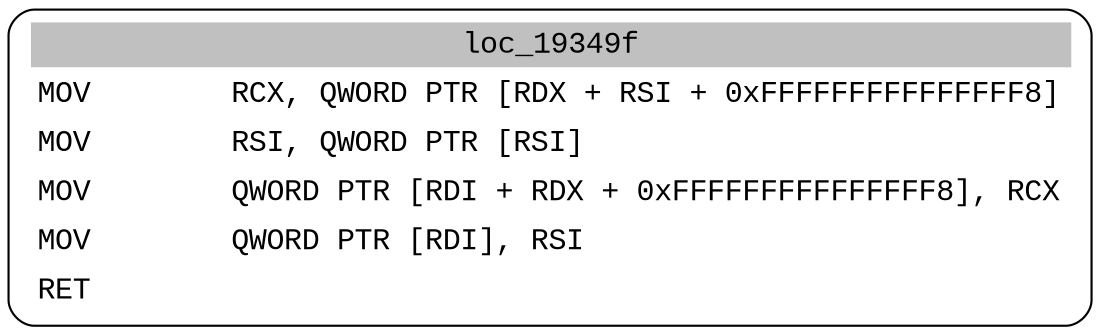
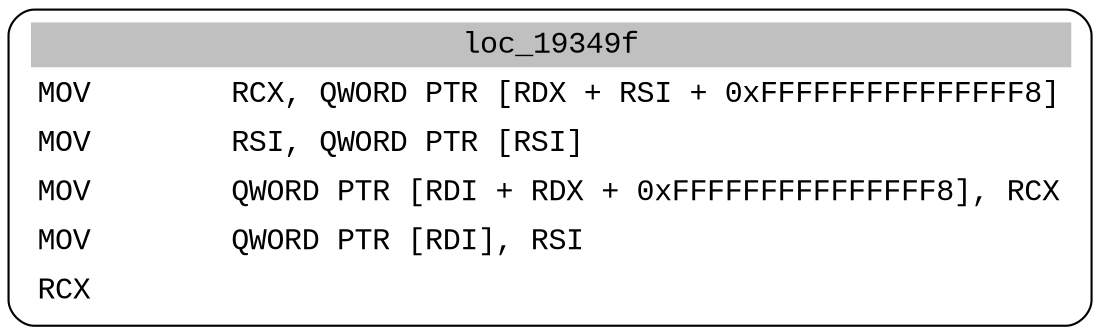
(135, 289) -> (135, 289)
